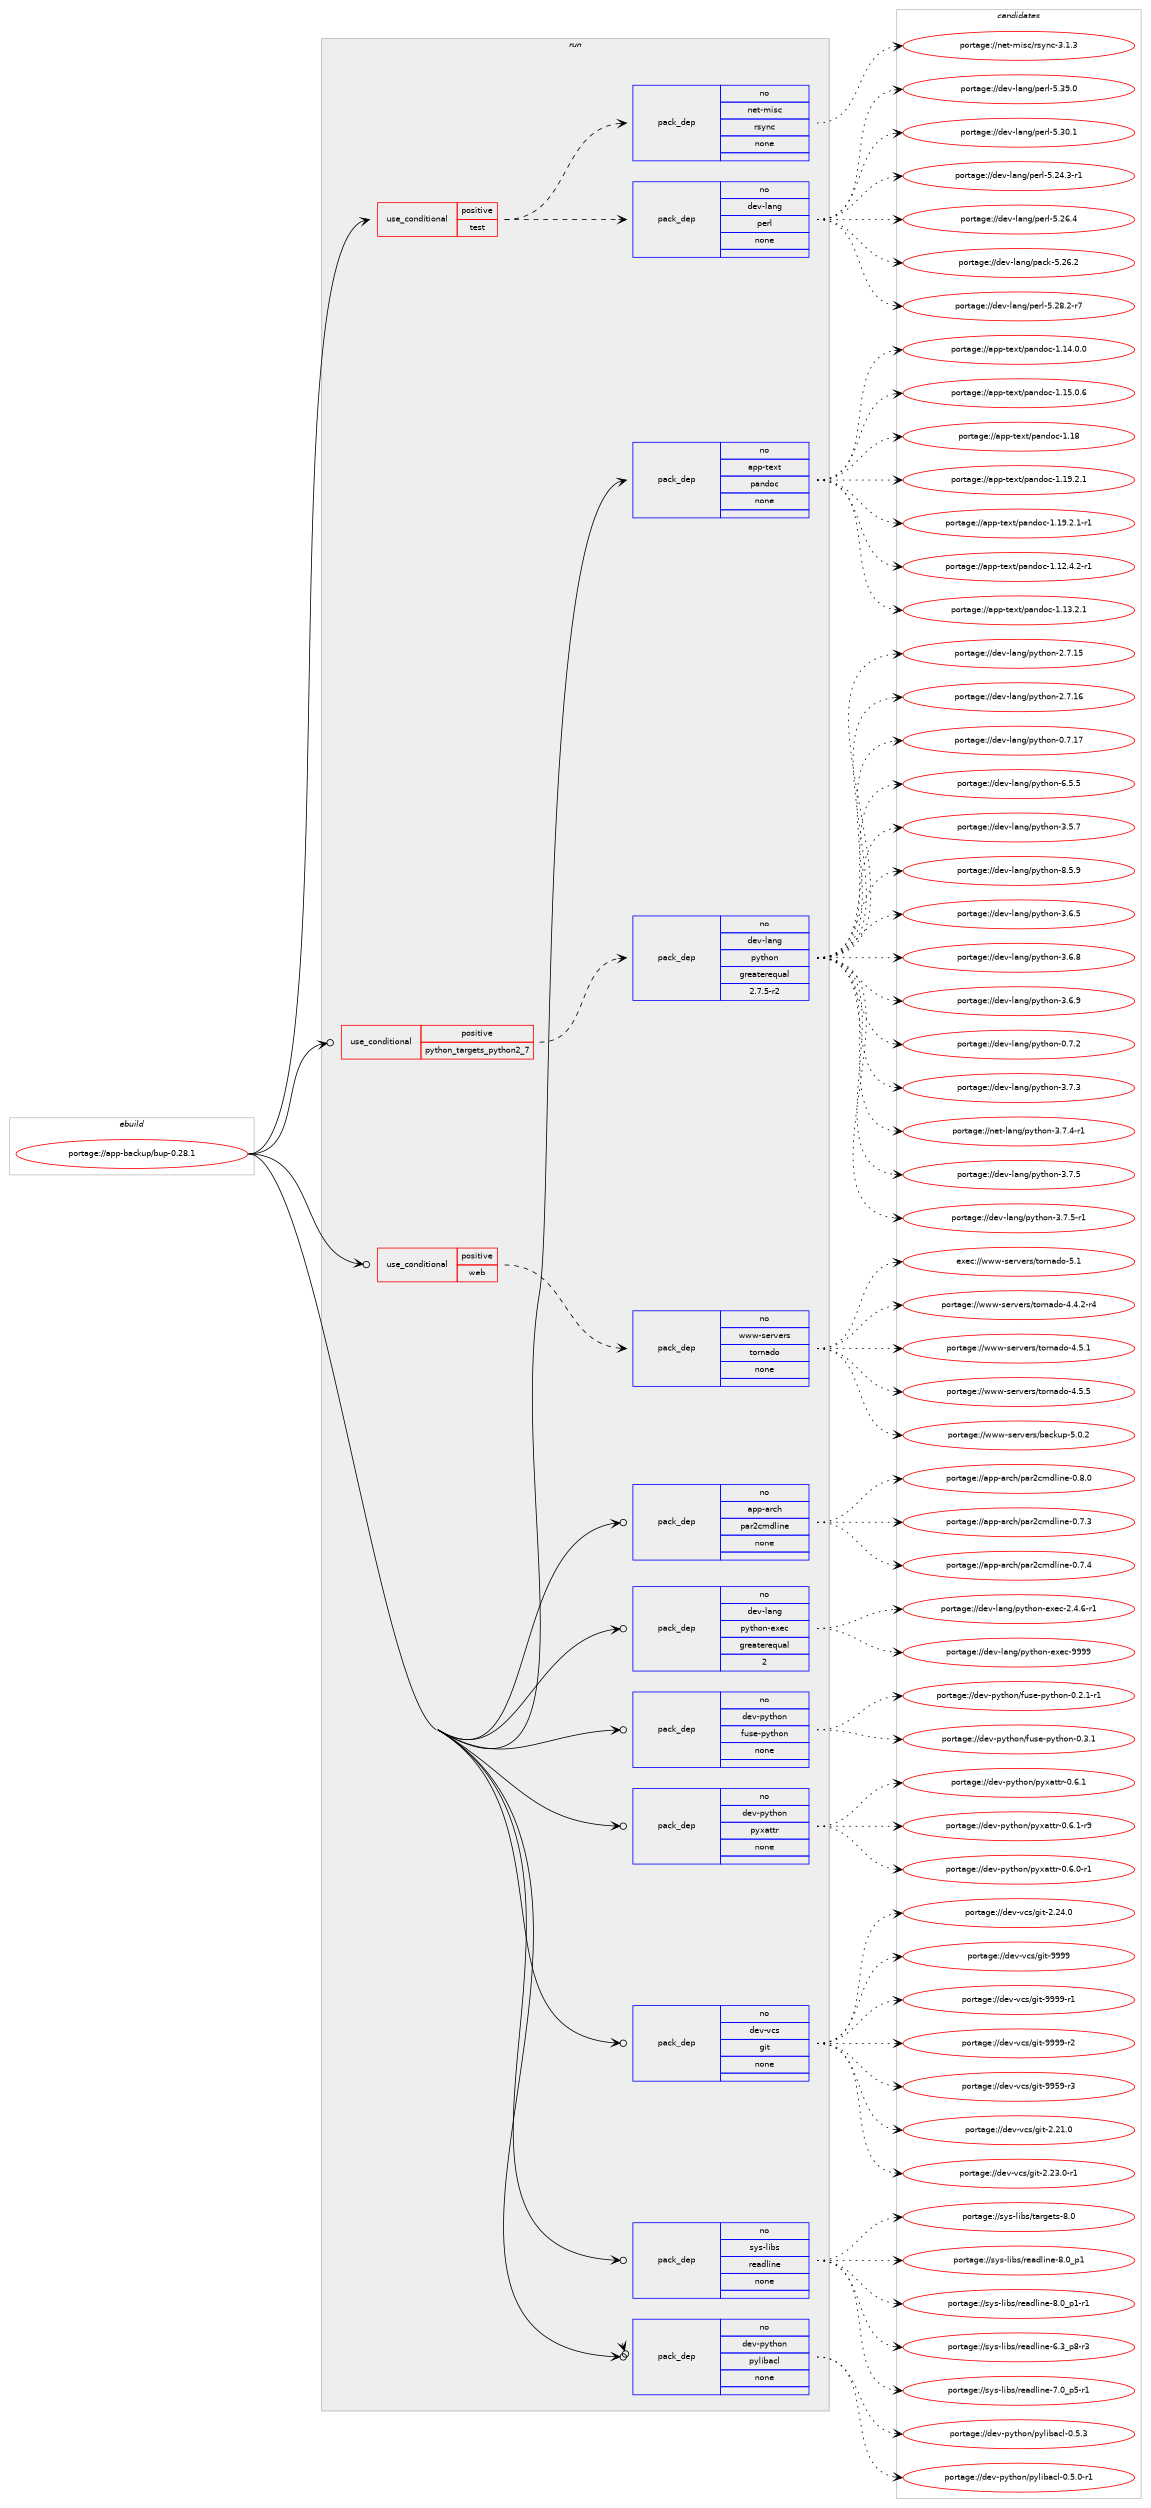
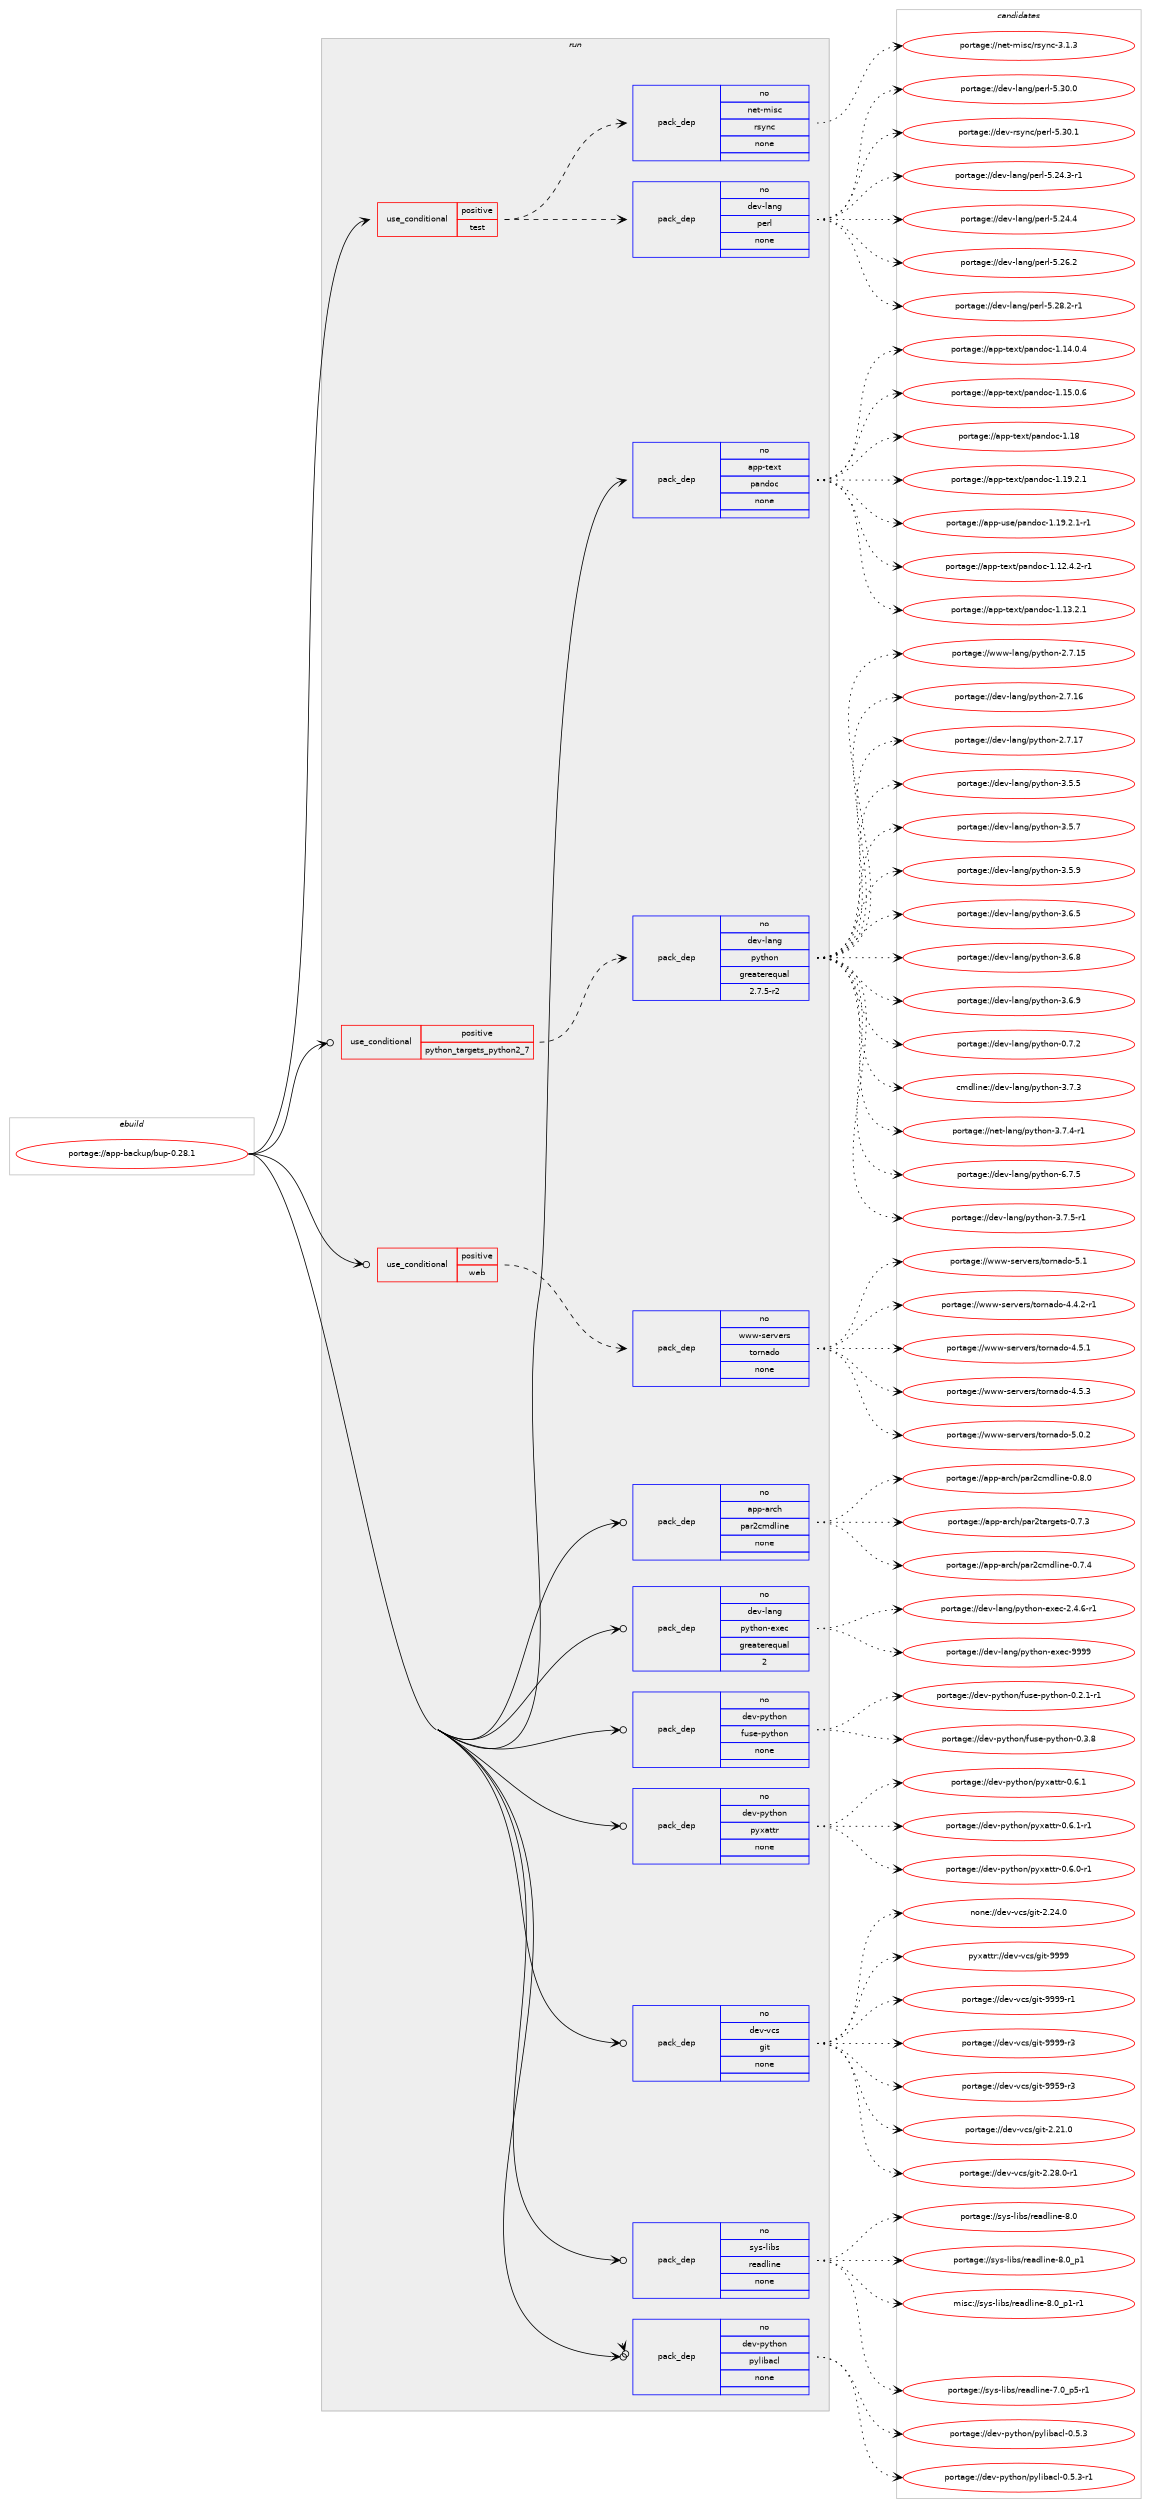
(1019, 89) -> (1019, 89)
(1019, 133) -> (1019, 133)
(1019, 220) -> (1019, 220)
(1019, 263) -> (1019, 263)
(1019, 306) -> (1019, 306)
(1019, 350) -> (1019, 350)
(1019, 524) -> (1019, 524)
(1019, 654) -> (1019, 654)
(1019, 741) -> (1019, 741)
(1019, 784) -> (1019, 784)
(1019, 871) -> (1019, 871)
(1019, 1088) -> (1019, 1088)
(1019, 1175) -> (1019, 1175)
(1019, 1262) -> (1019, 1262)
(1019, 1305) -> (1019, 1305)
(1019, 1392) -> (1019, 1392)
(1019, 1435) -> (1019, 1435)
(1019, 1522) -> (1019, 1522)
(1019, 1739) -> (1019, 1739)
(1019, 1826) -> (1019, 1826)
(1019, 1913) -> (1019, 1913)
(1019, 1957) -> (1019, 1957)
(1019, 2043) -> (1019, 2043)
(1019, 2174) -> (1019, 2174)
(1019, 2217) -> (1019, 2217)
(1019, 2304) -> (1019, 2304)
(1019, 2347) -> none
(1019, 2478) -> (1019, 2478)
